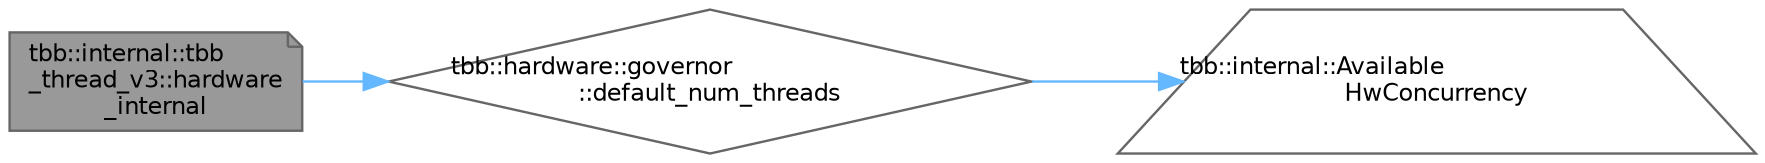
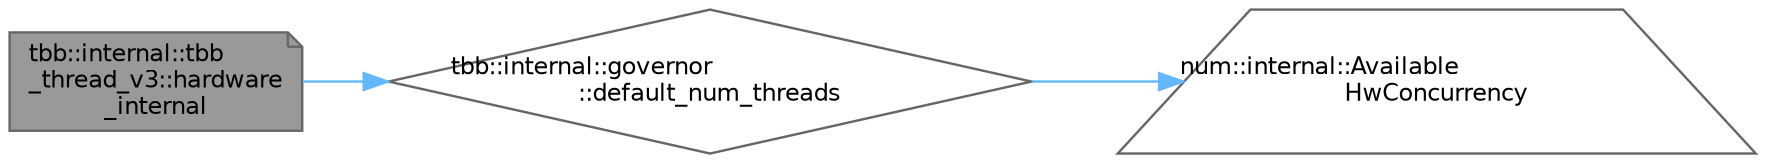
(710, 82) -> (710, 82)
(1437, 82) -> (1437, 82)
